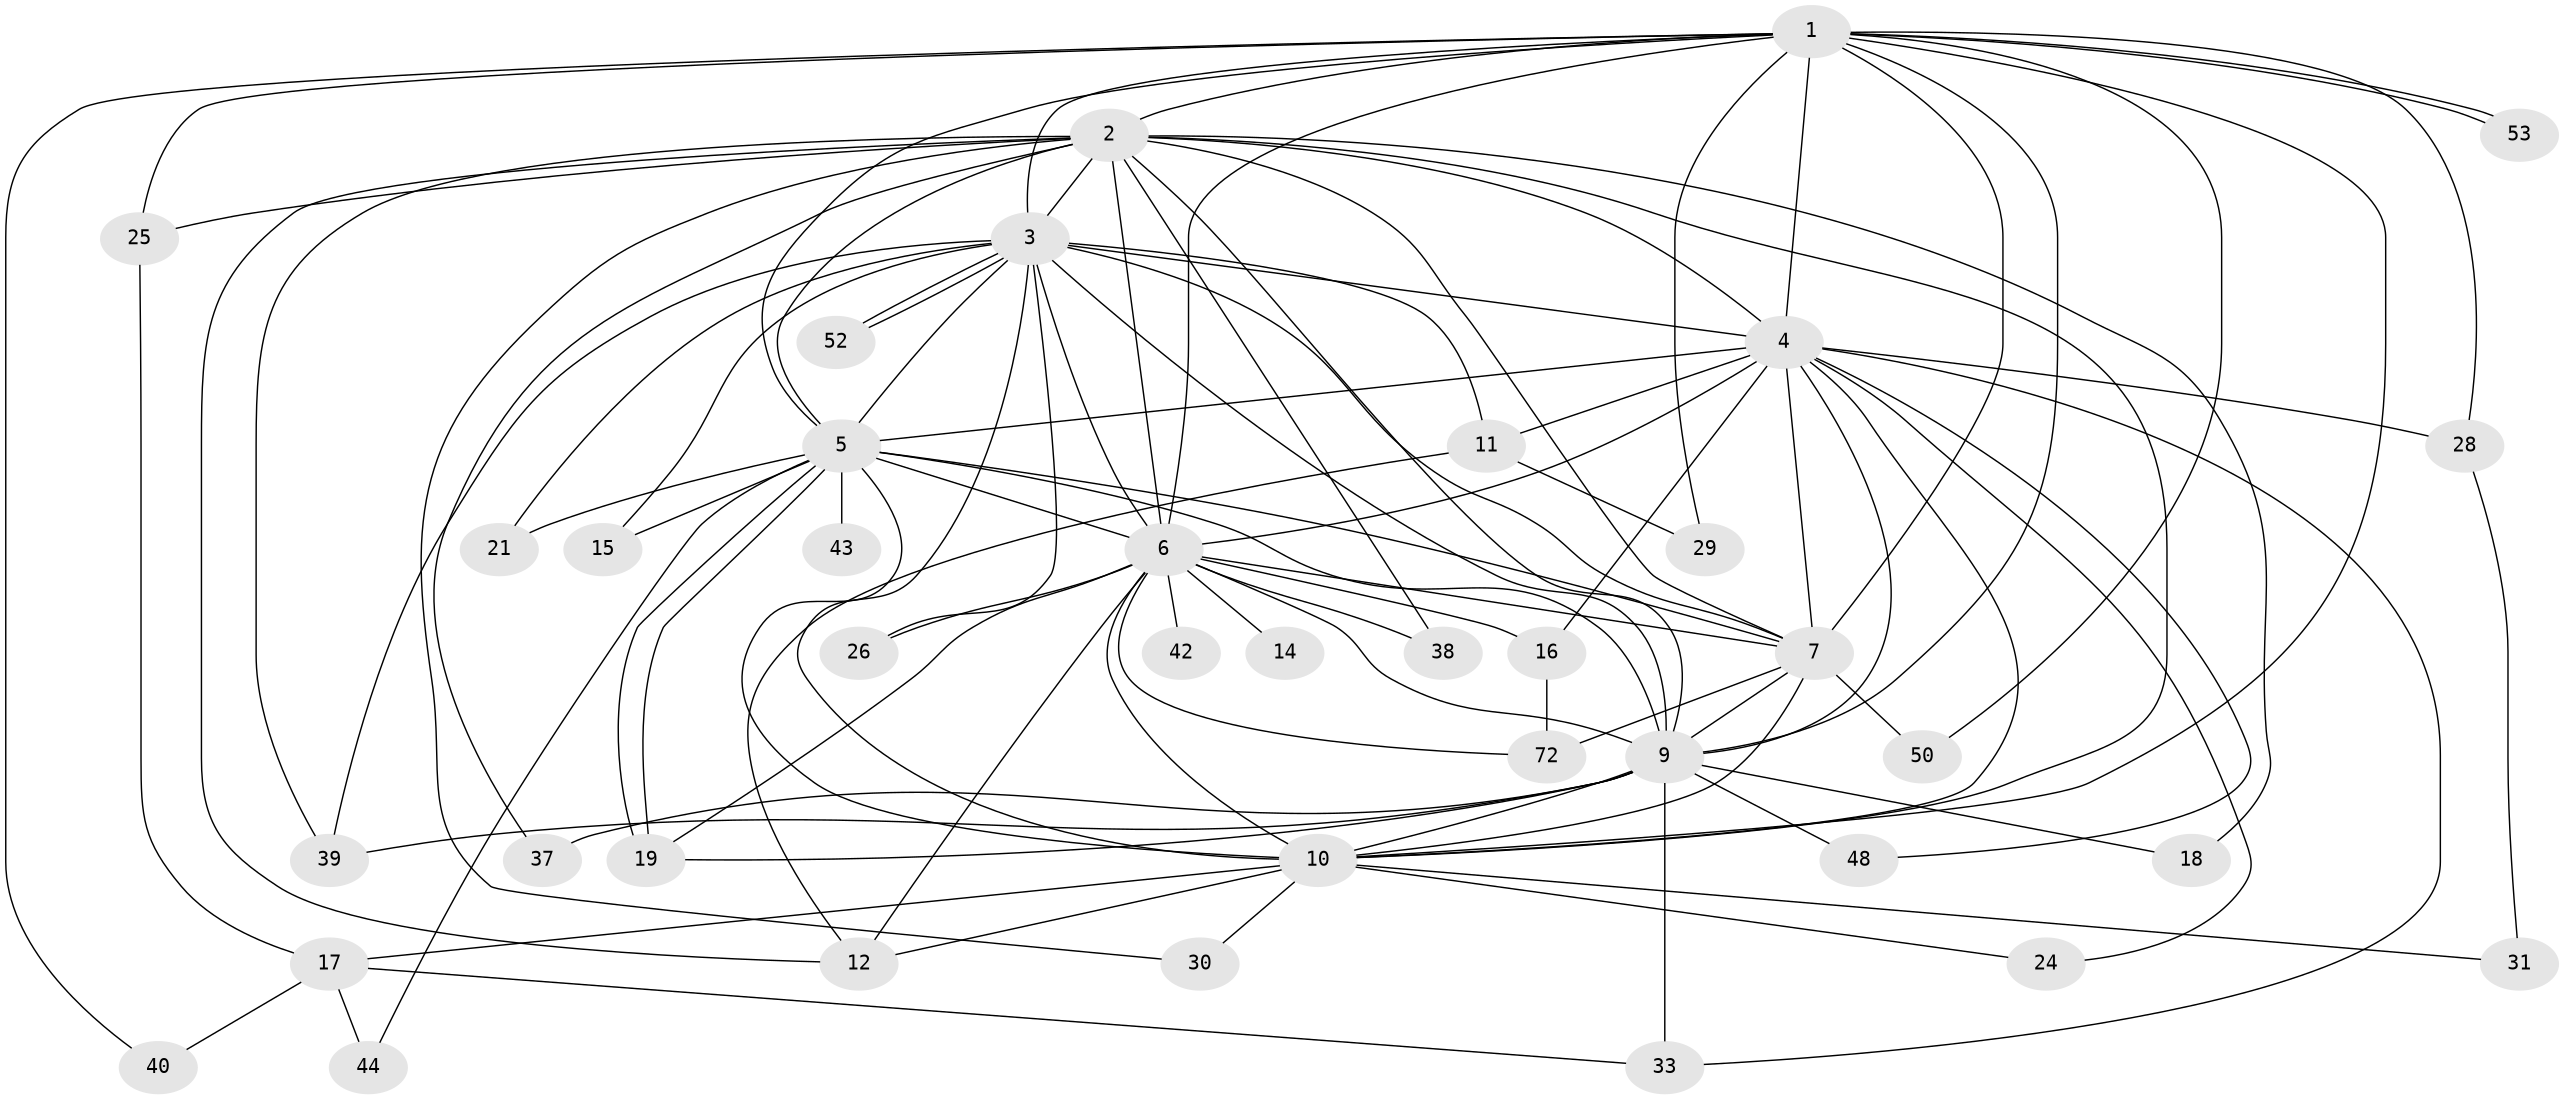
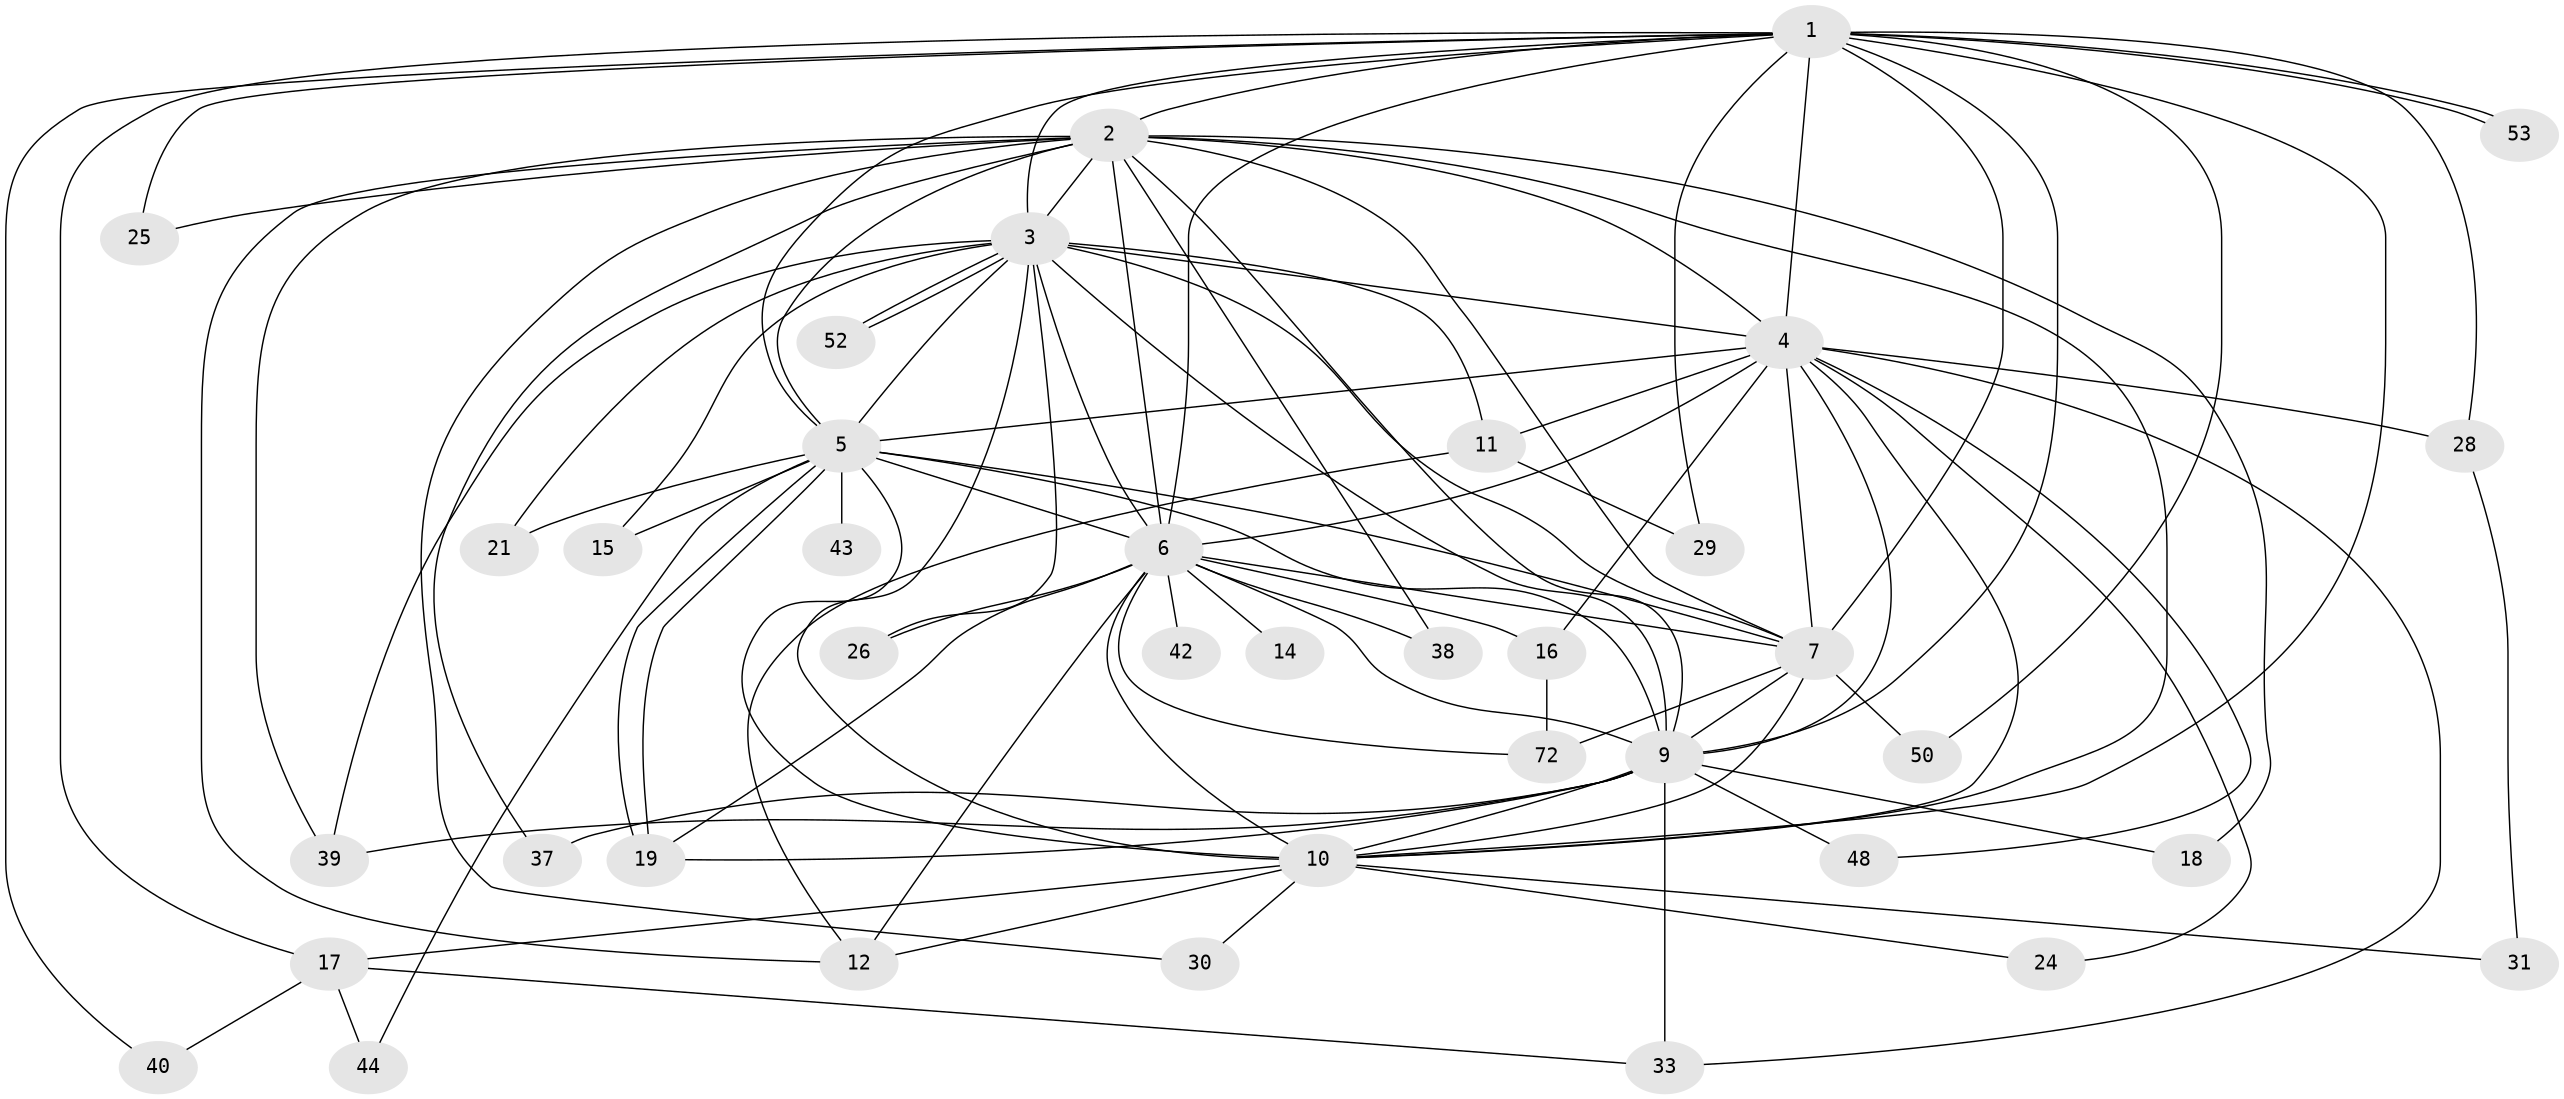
(141, 647) -> (454, 63)
